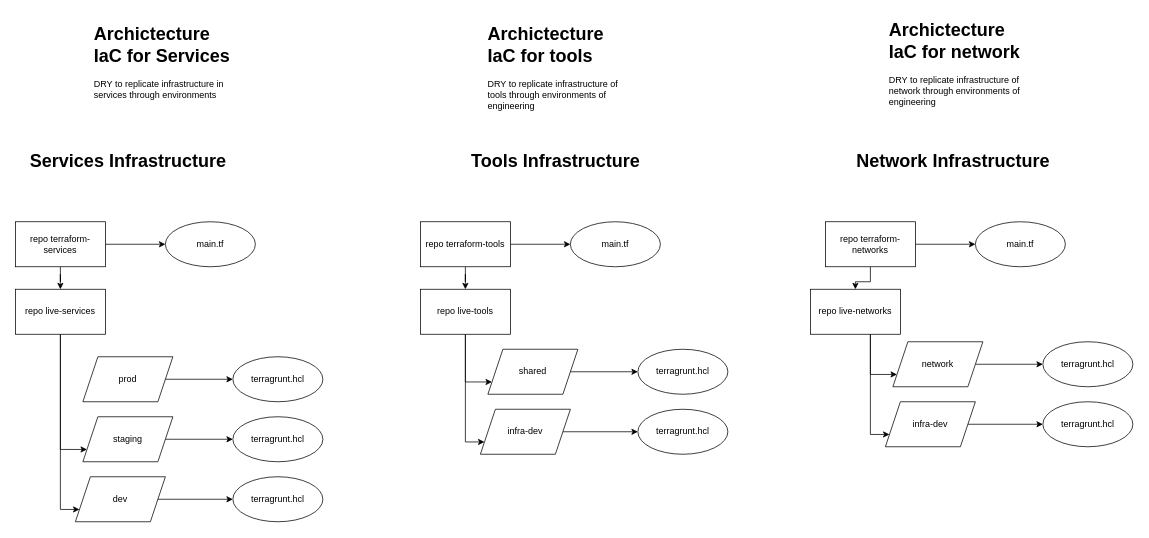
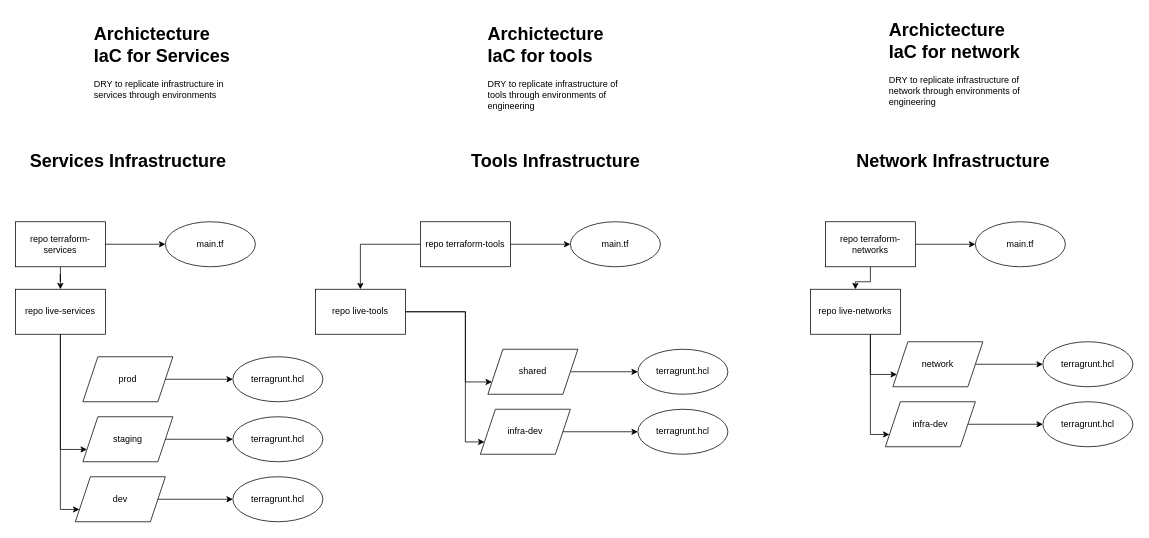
(465, 312) -> (360, 312)
